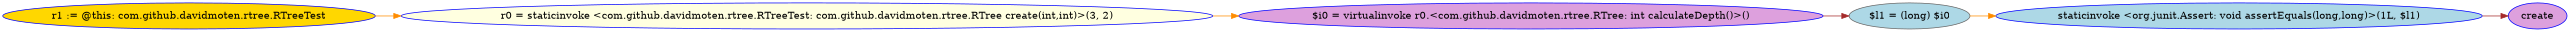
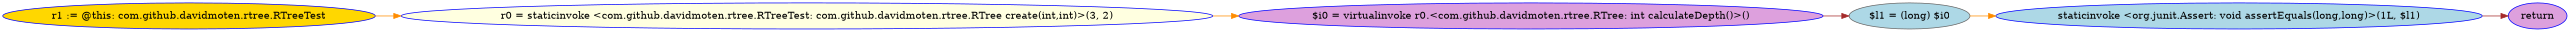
(2538, 16) -> (2538, 16)
